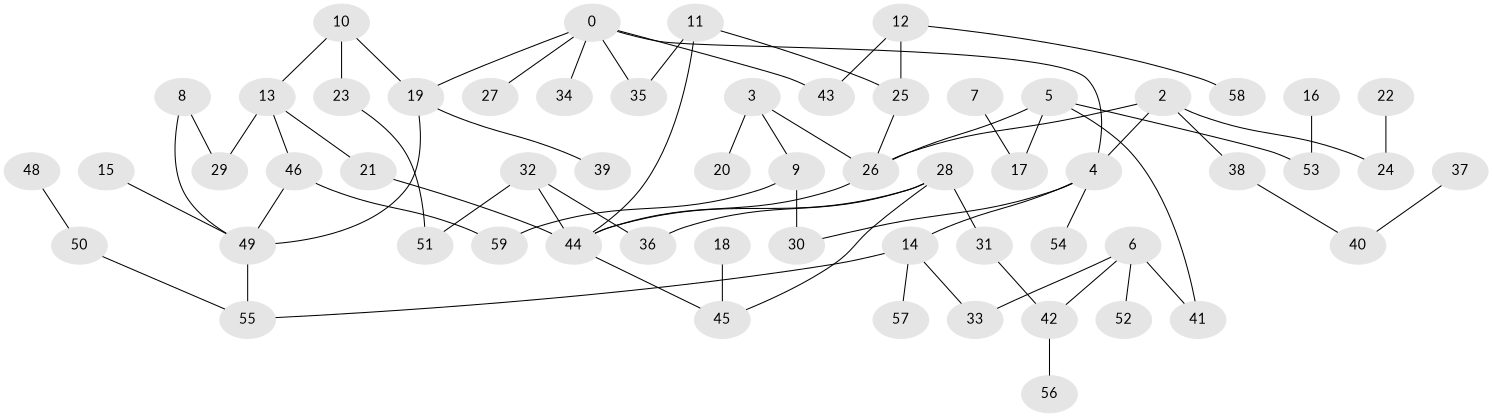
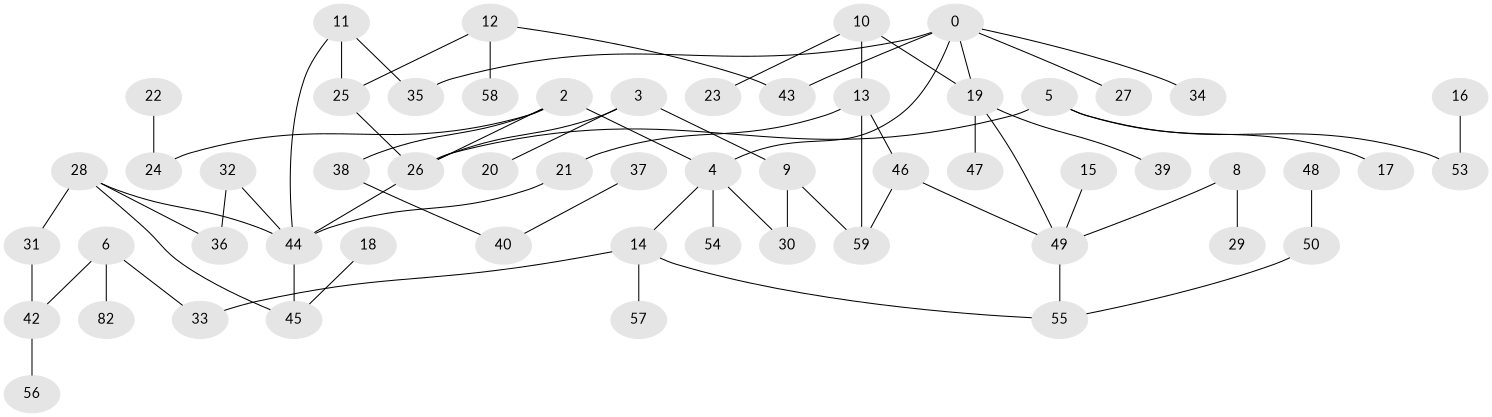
(975, 97) -> none
(244, 134) -> (862, 171)
none -> (975, 171)
(425, 246) -> none
(1124, 320) -> (106, 320)
(1198, 320) -> none
